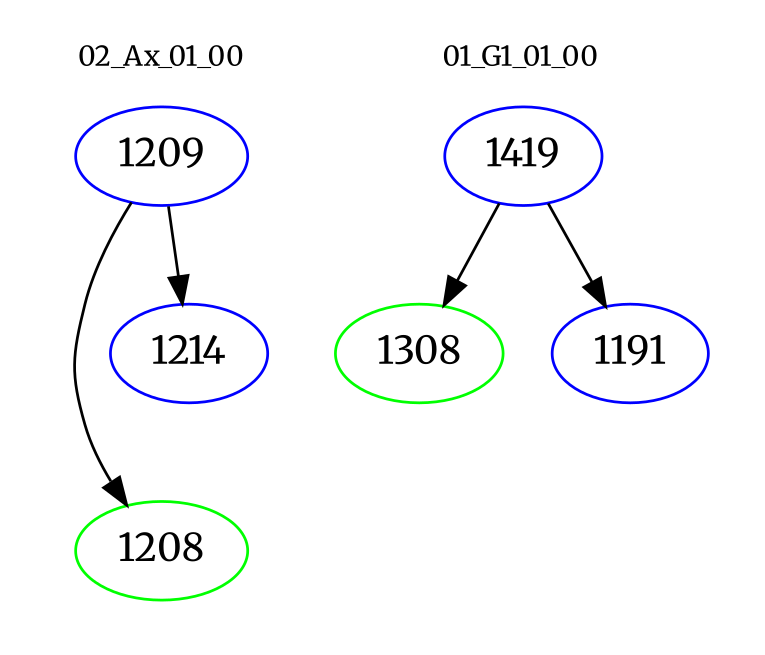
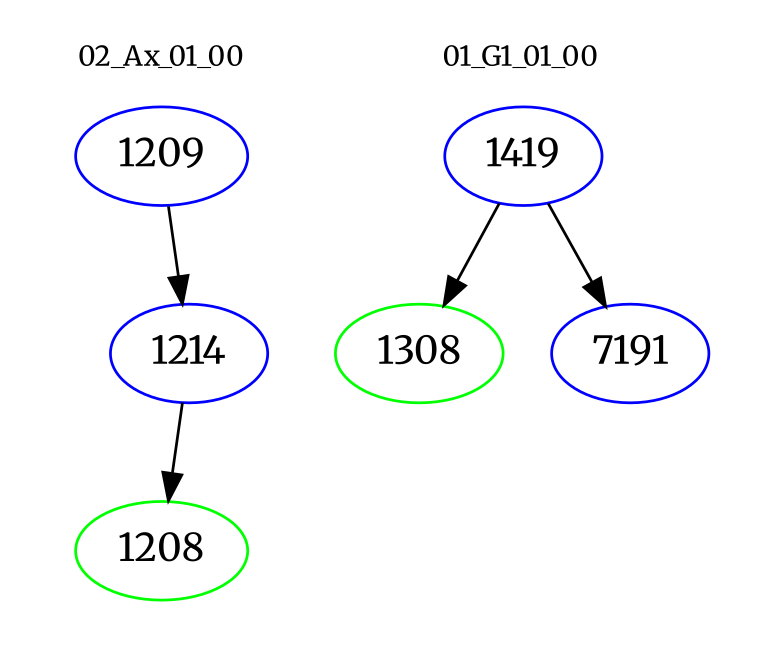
(77, 340) -> (177, 438)
(630, 353) -> (630, 353)
